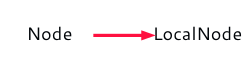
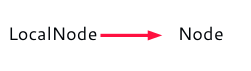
(118, 35) -> (125, 35)
